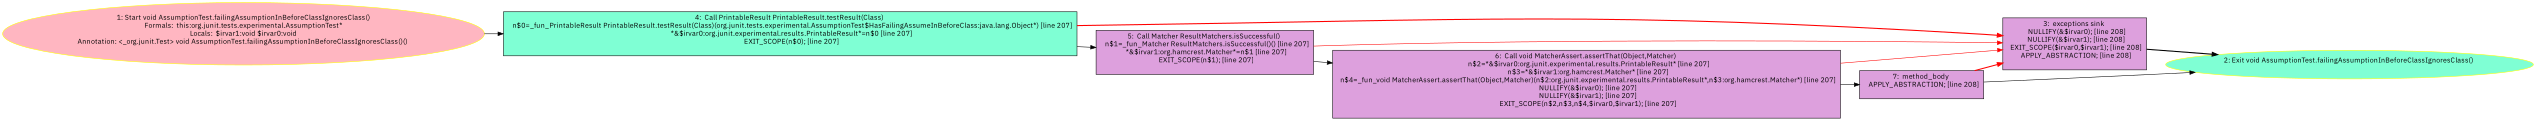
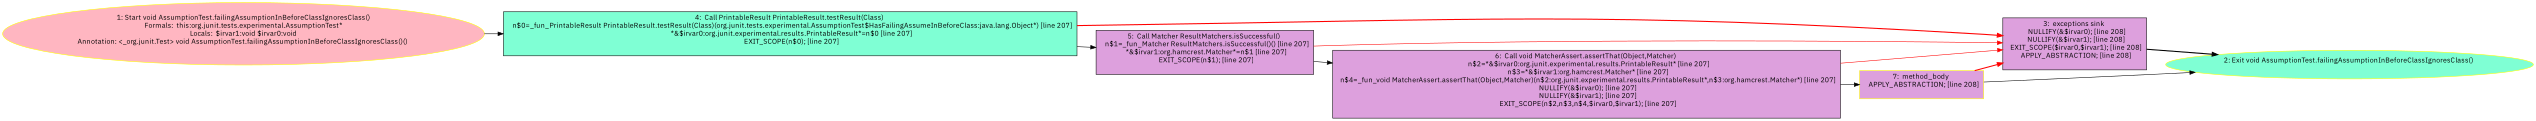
(1922, 85) -> (1922, 85)
